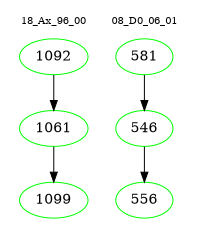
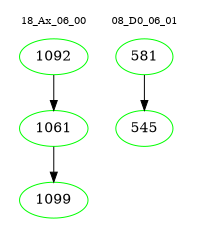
(54, 21) -> (54, 21)
(144, 128) -> (144, 128)
(144, 200) -> none
